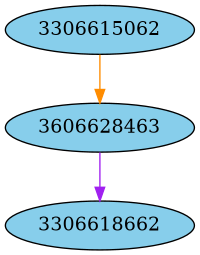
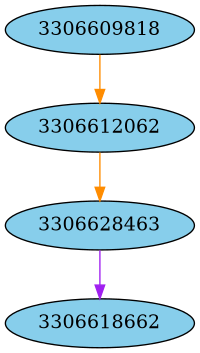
none -> (100, 30)
(100, 30) -> (100, 128)
(100, 128) -> (100, 225)
